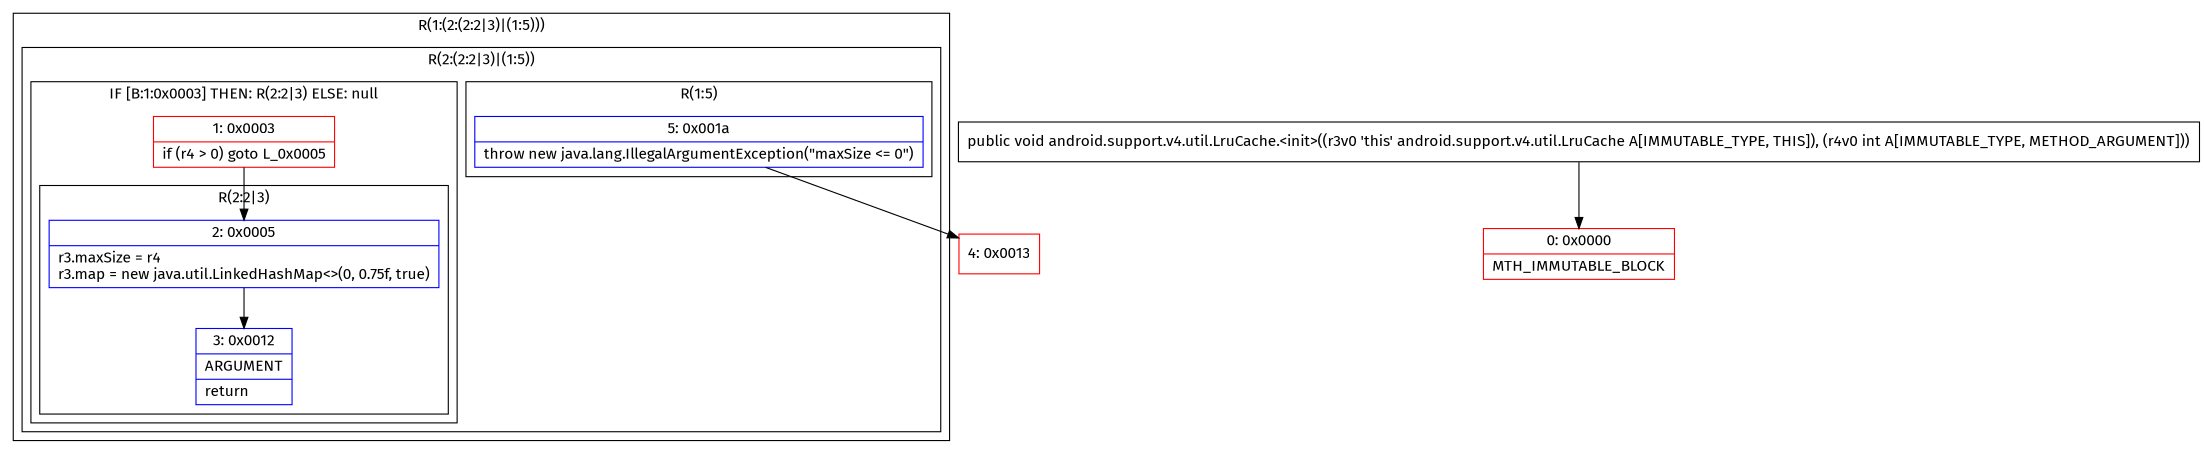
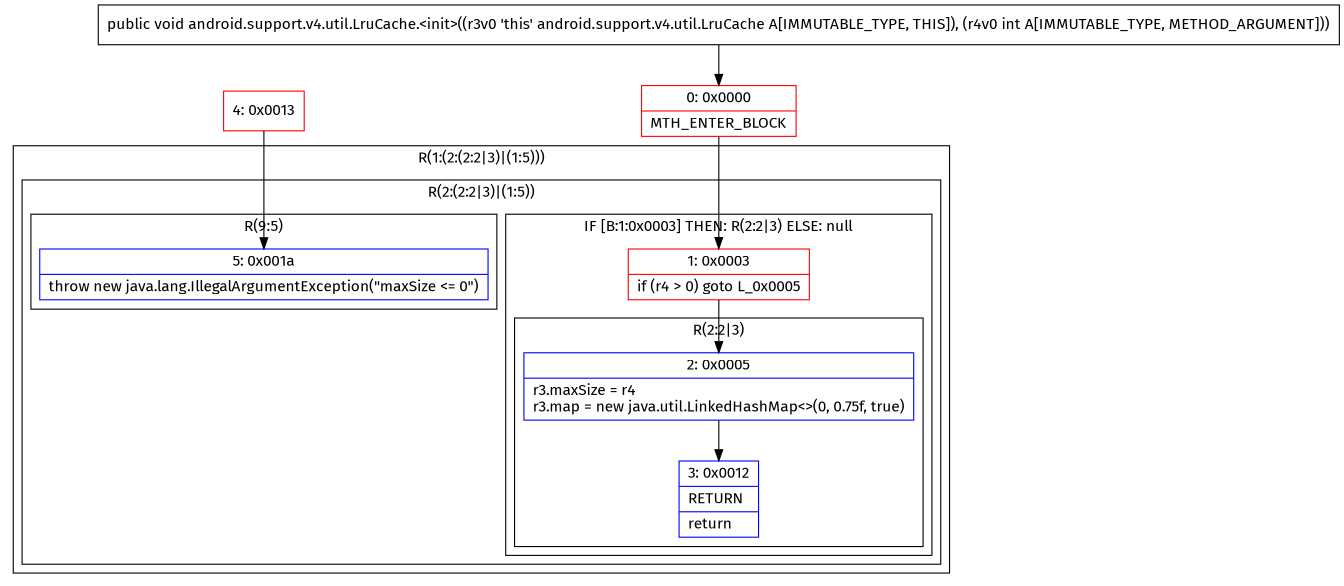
(699, 94) -> (264, 227)
none -> (719, 187)
(857, 201) -> (264, 187)
(1579, 266) -> (719, 123)
(244, 366) -> (716, 499)
